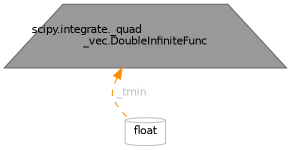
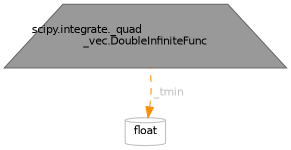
(114, 100) -> (151, 88)
